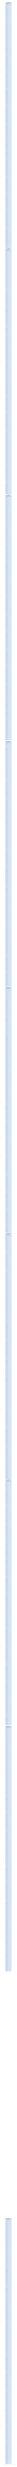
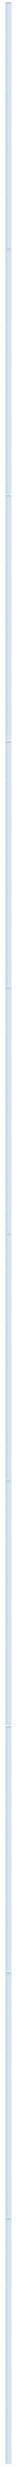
none -> (8, 2095)
